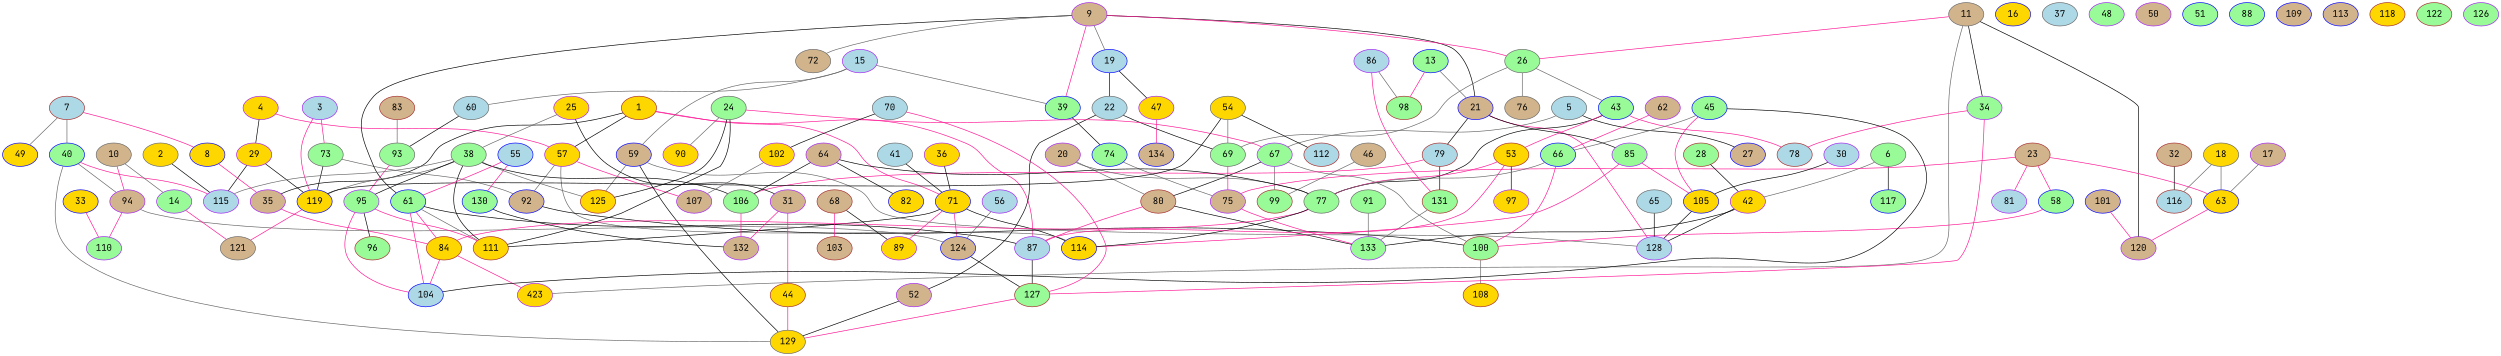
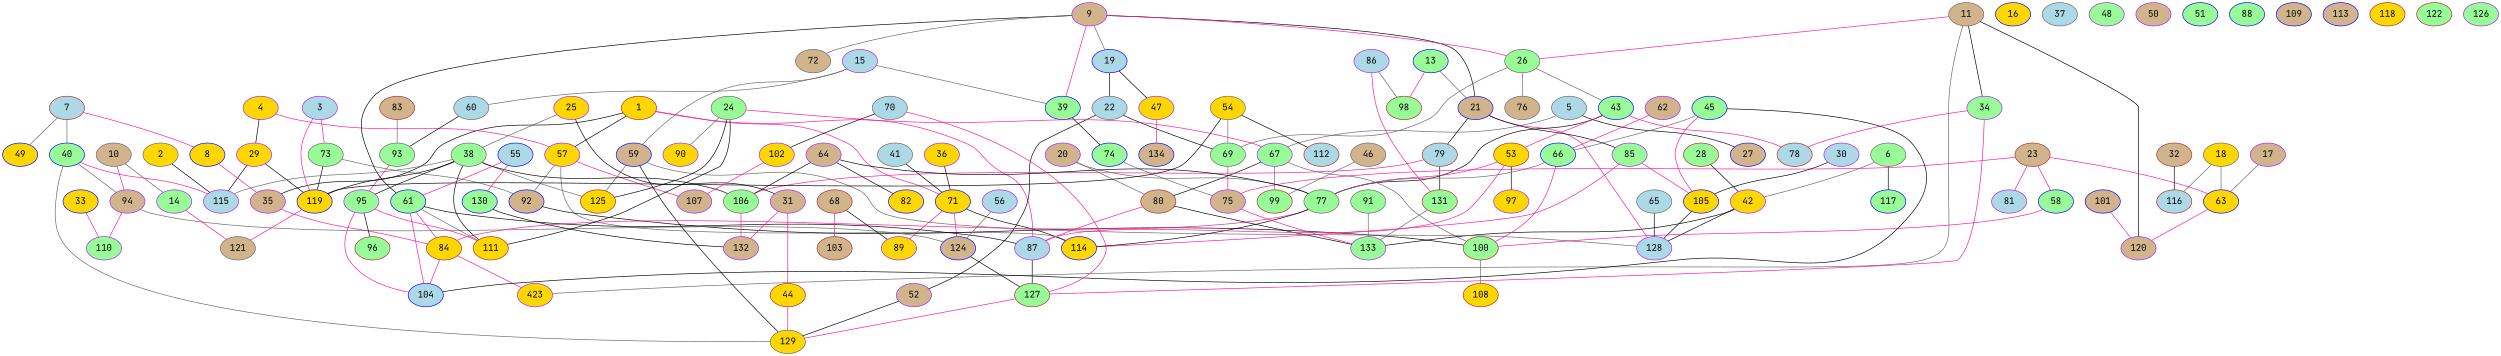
(391, 178) -> (391, 178)
(734, 179) -> (734, 179)
(681, 236) -> none
